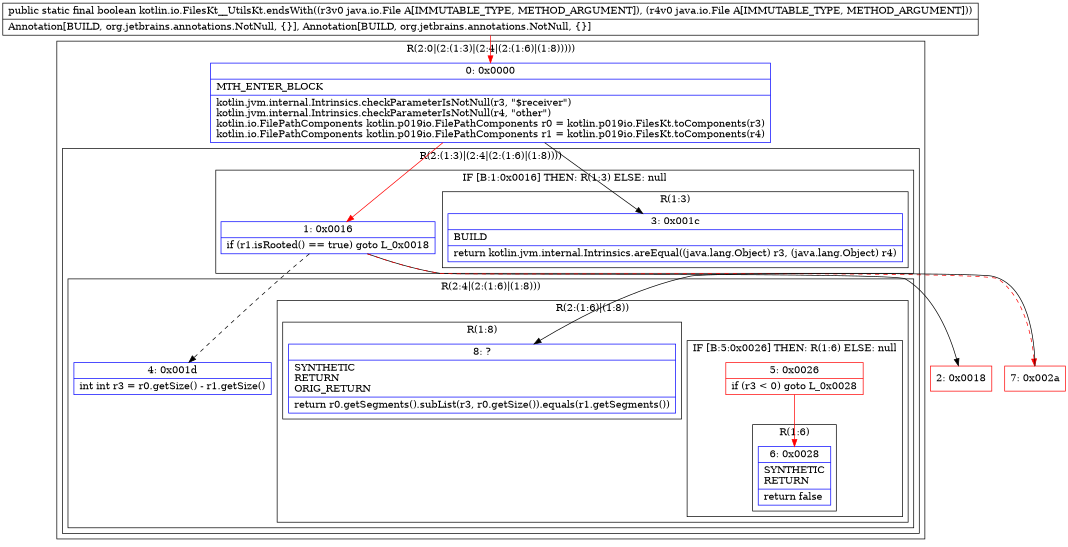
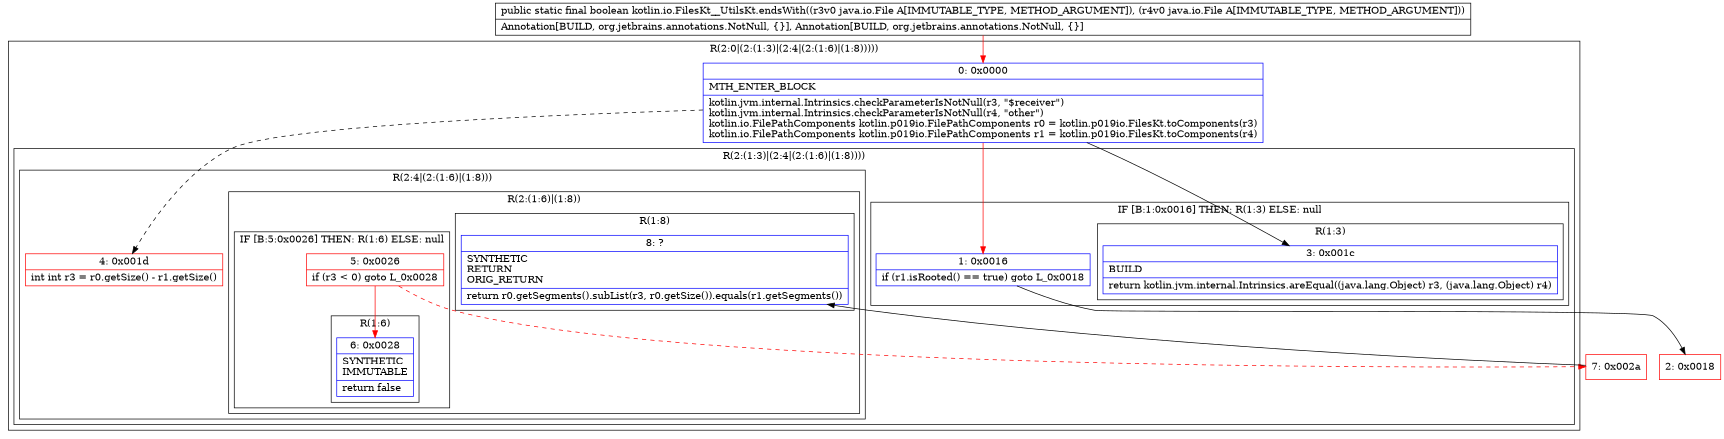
(727, 274) -> (985, 359)
(251, 305) -> (397, 125)
(173, 379) -> (124, 270)
(786, 481) -> (375, 372)
